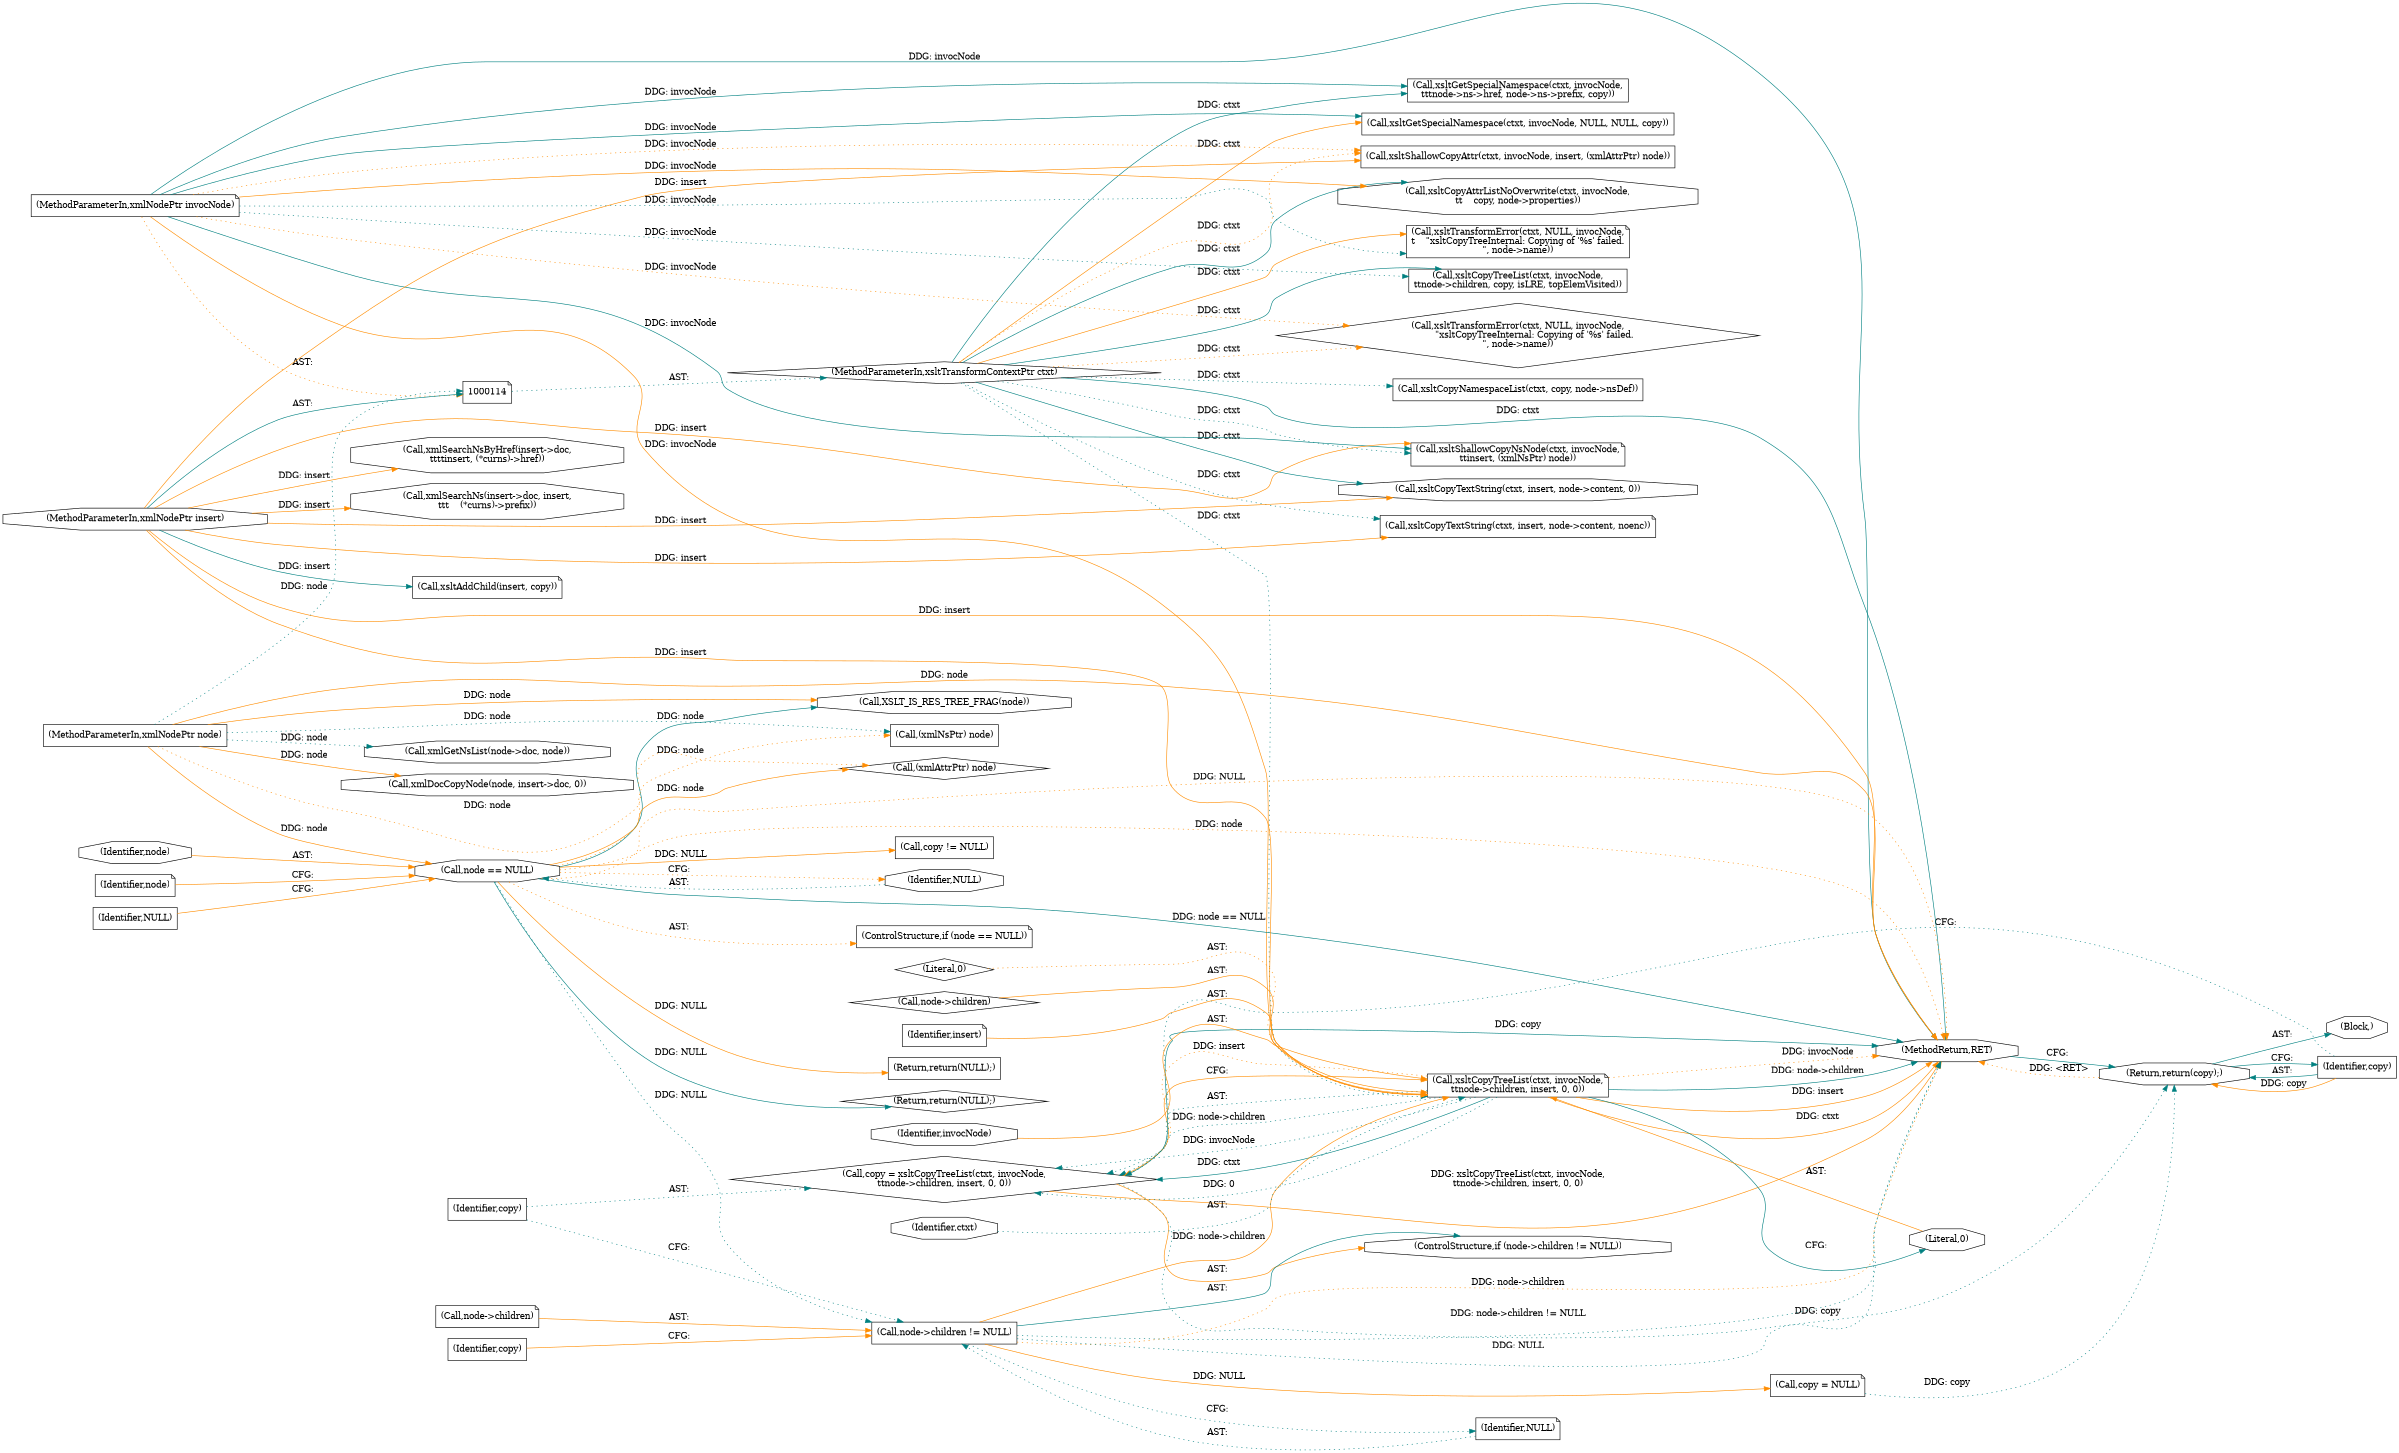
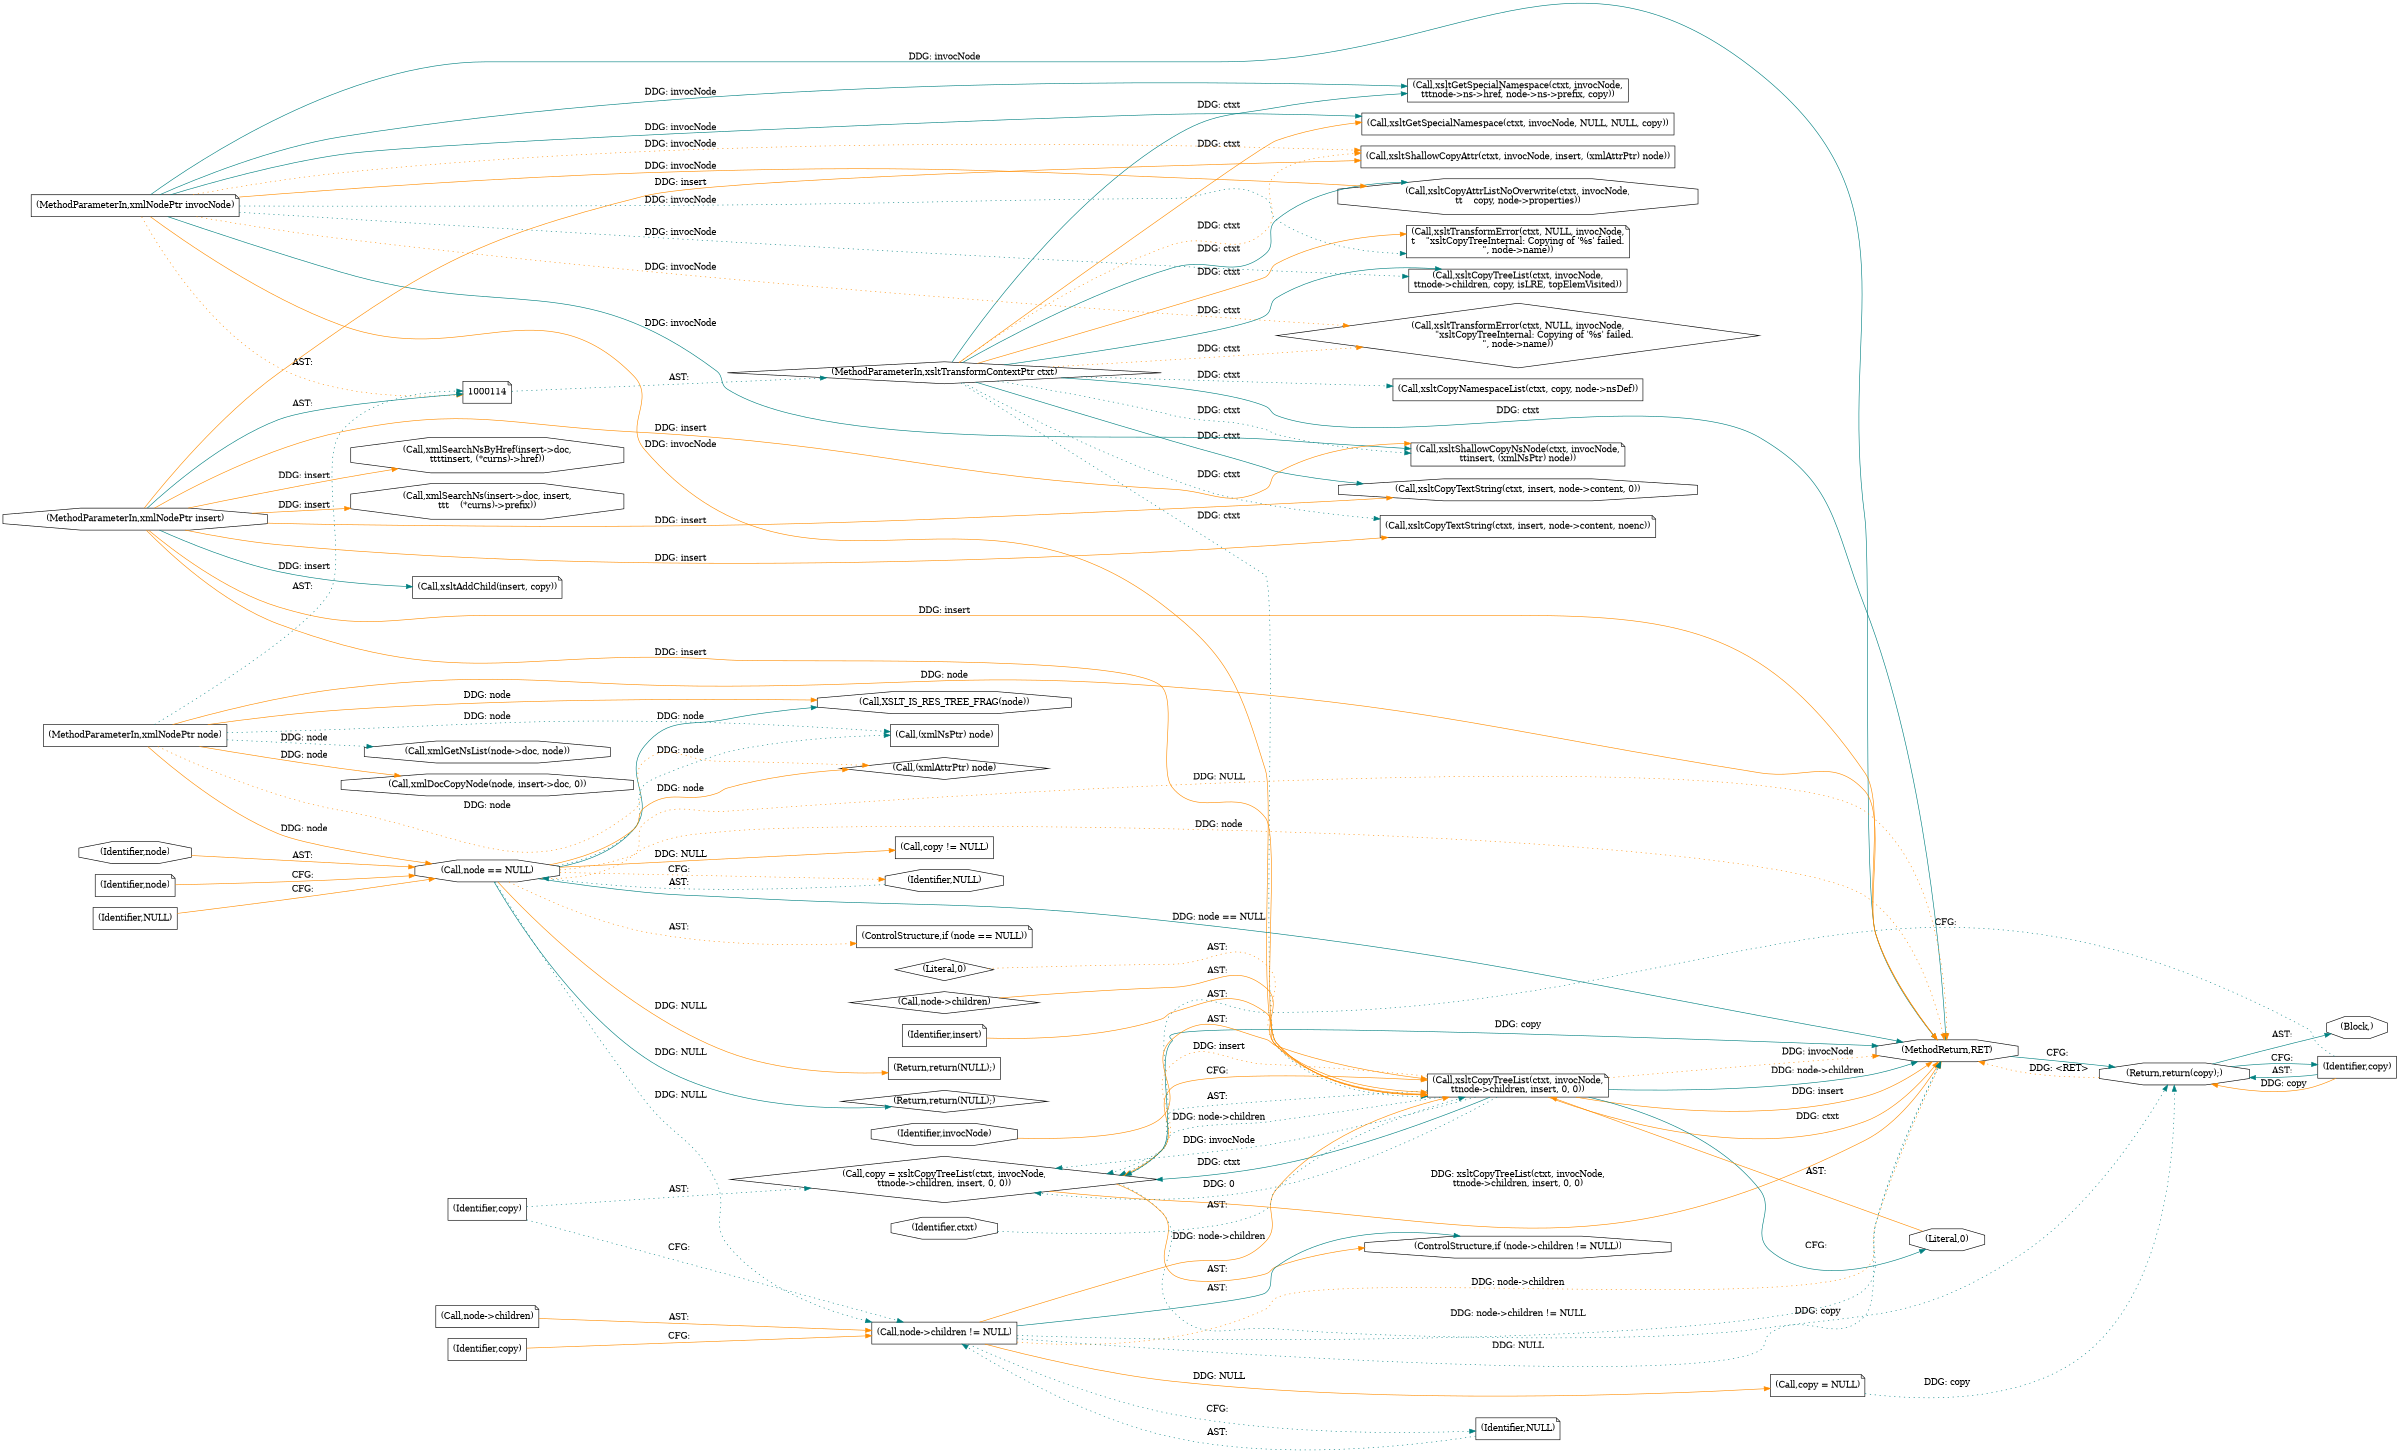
(304, 587) -> (304, 587)
(696, 762) -> (696, 762)
